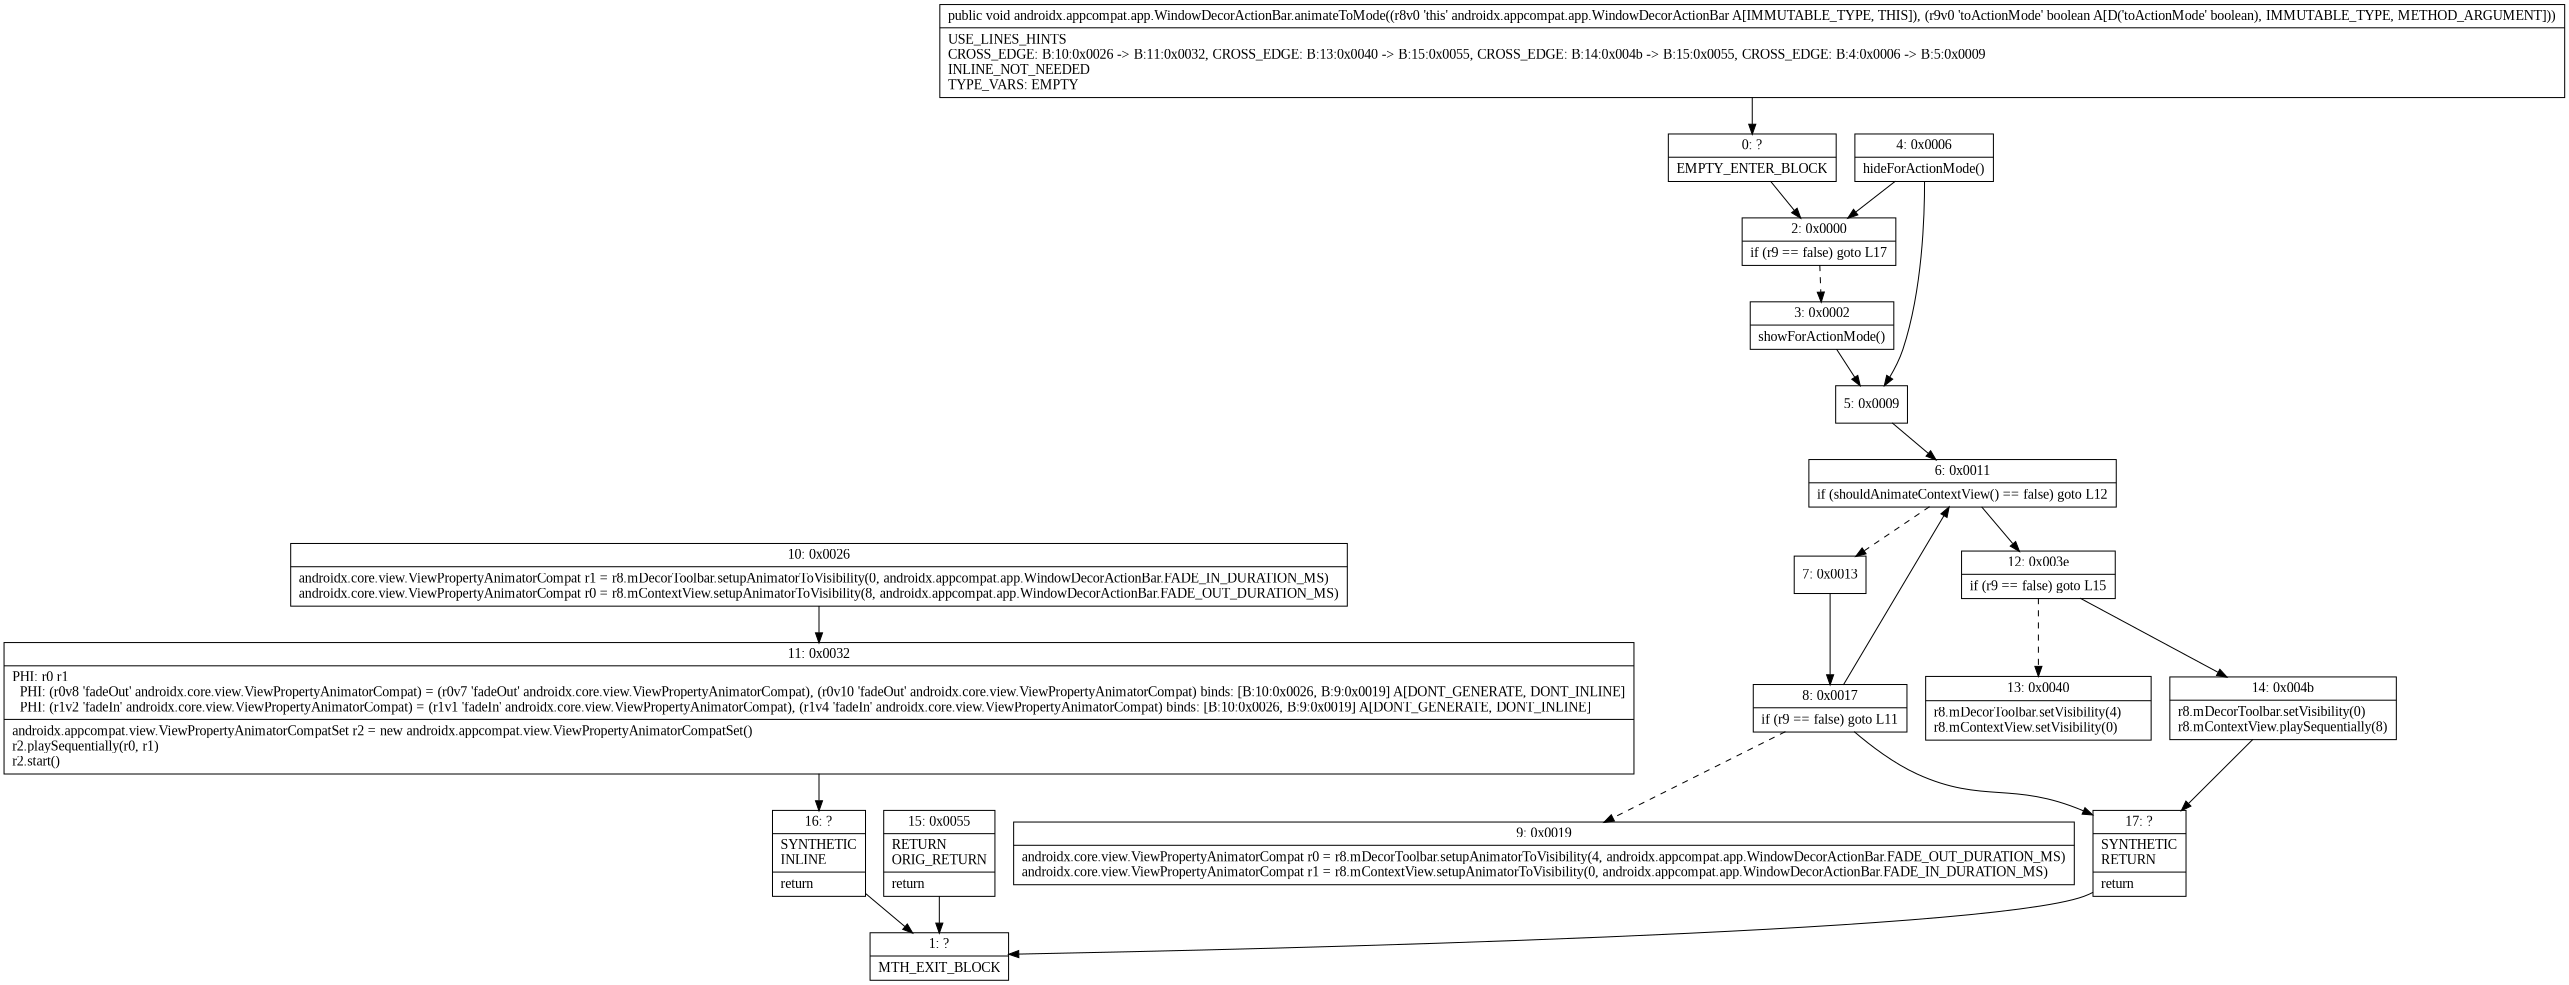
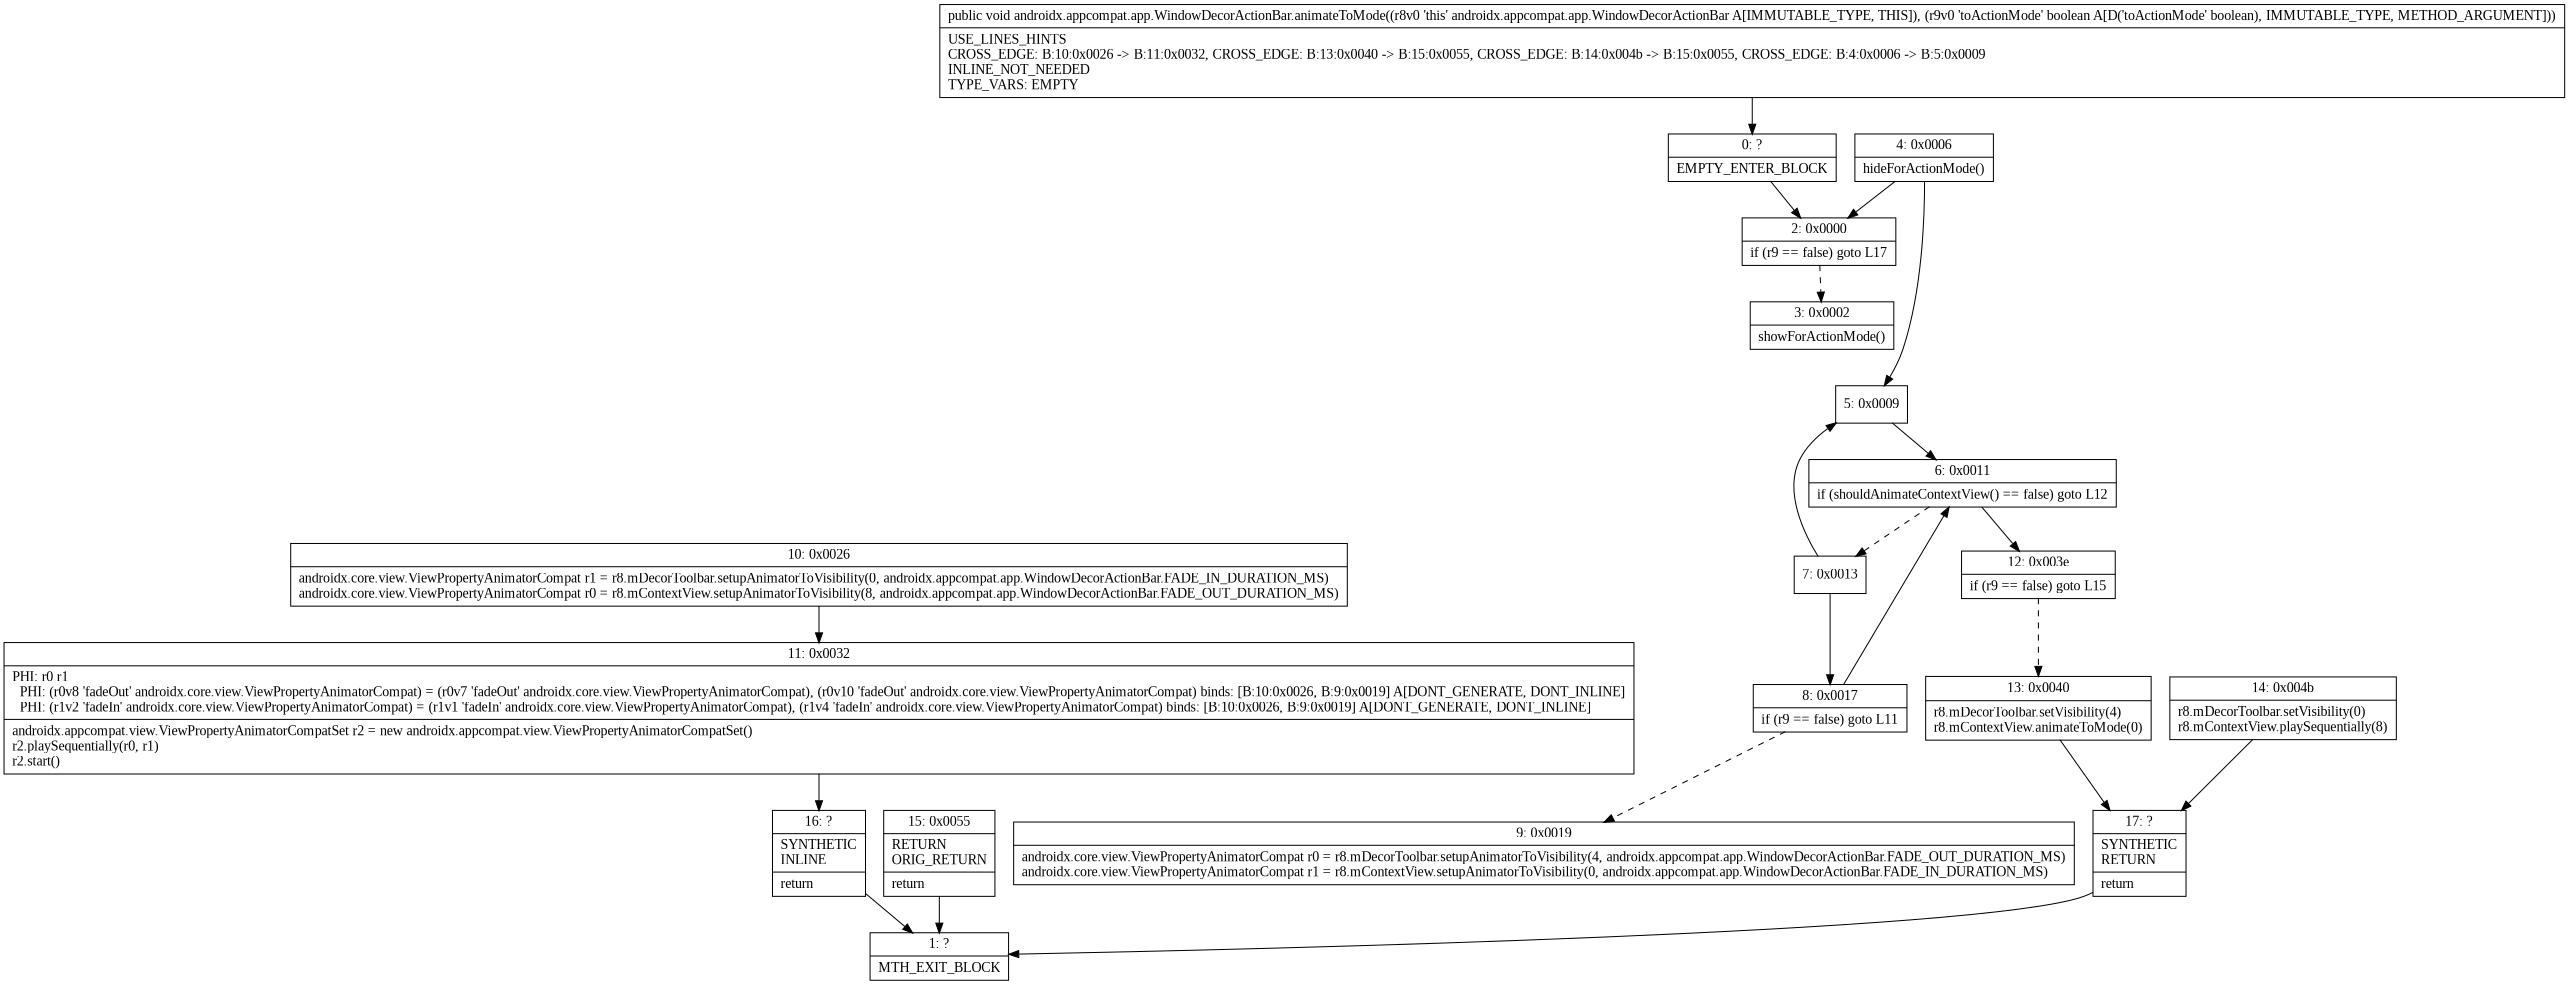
(1846, 363) -> (1794, 489)
(2149, 635) -> none
(2026, 727) -> (2038, 727)
(1962, 788) -> (2082, 771)
